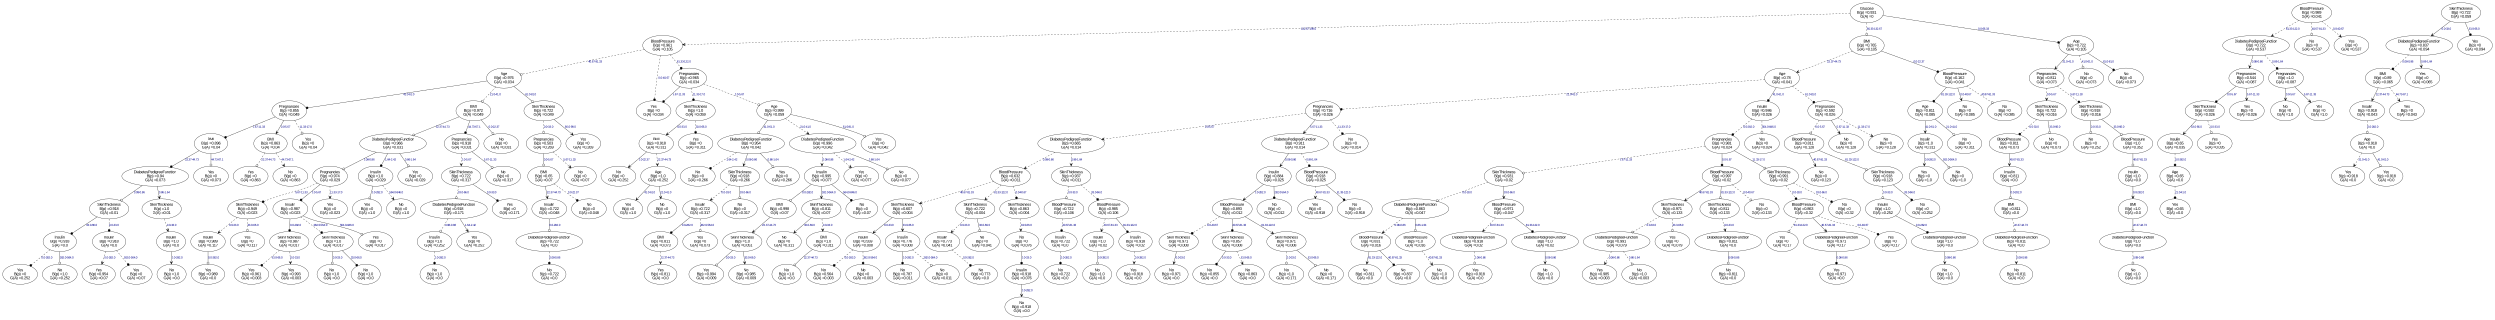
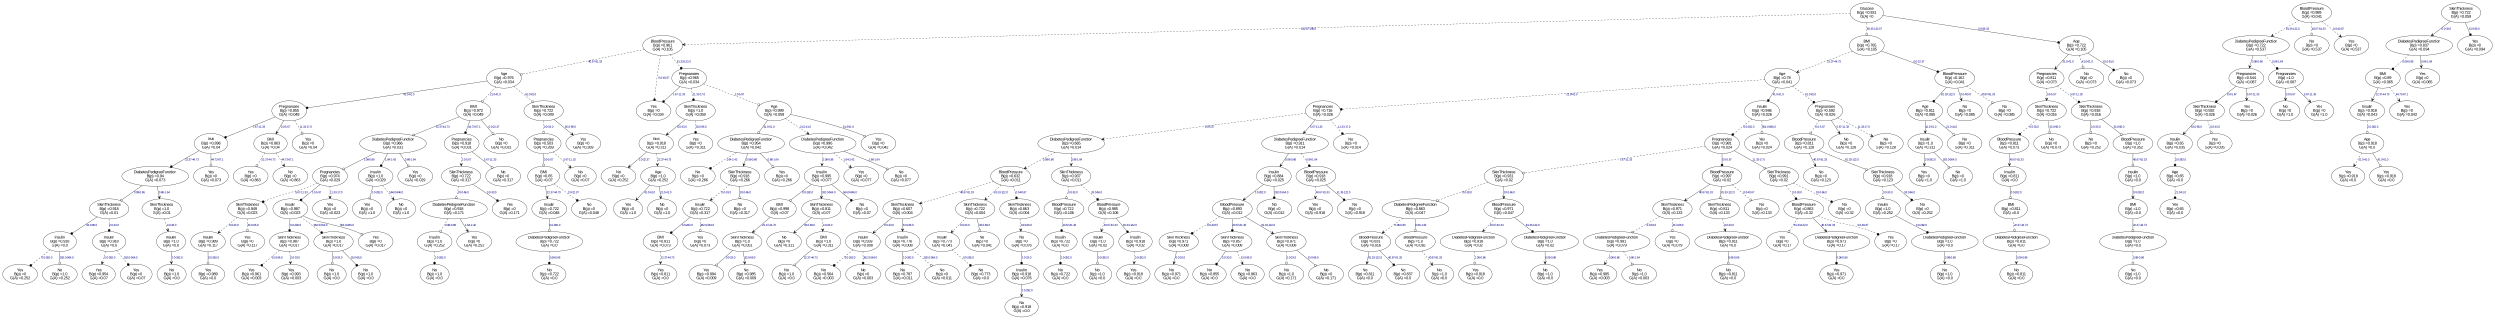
(523, 94) -> (523, 94)
